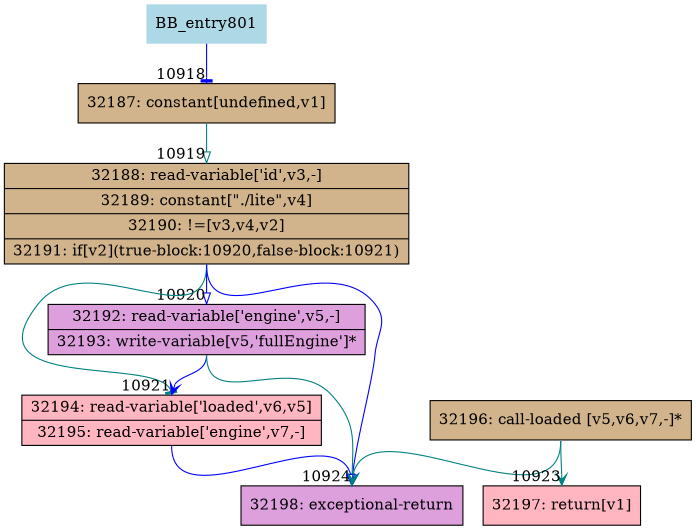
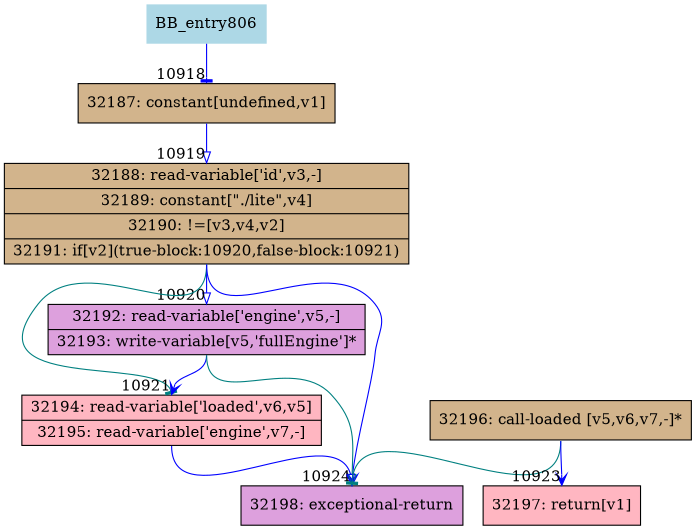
(207, 24) -> (207, 24)
(207, 138) -> (207, 138)
(561, 461) -> (561, 460)
(462, 464) -> (459, 464)
